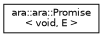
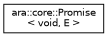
(51, 19) -> (54, 19)
